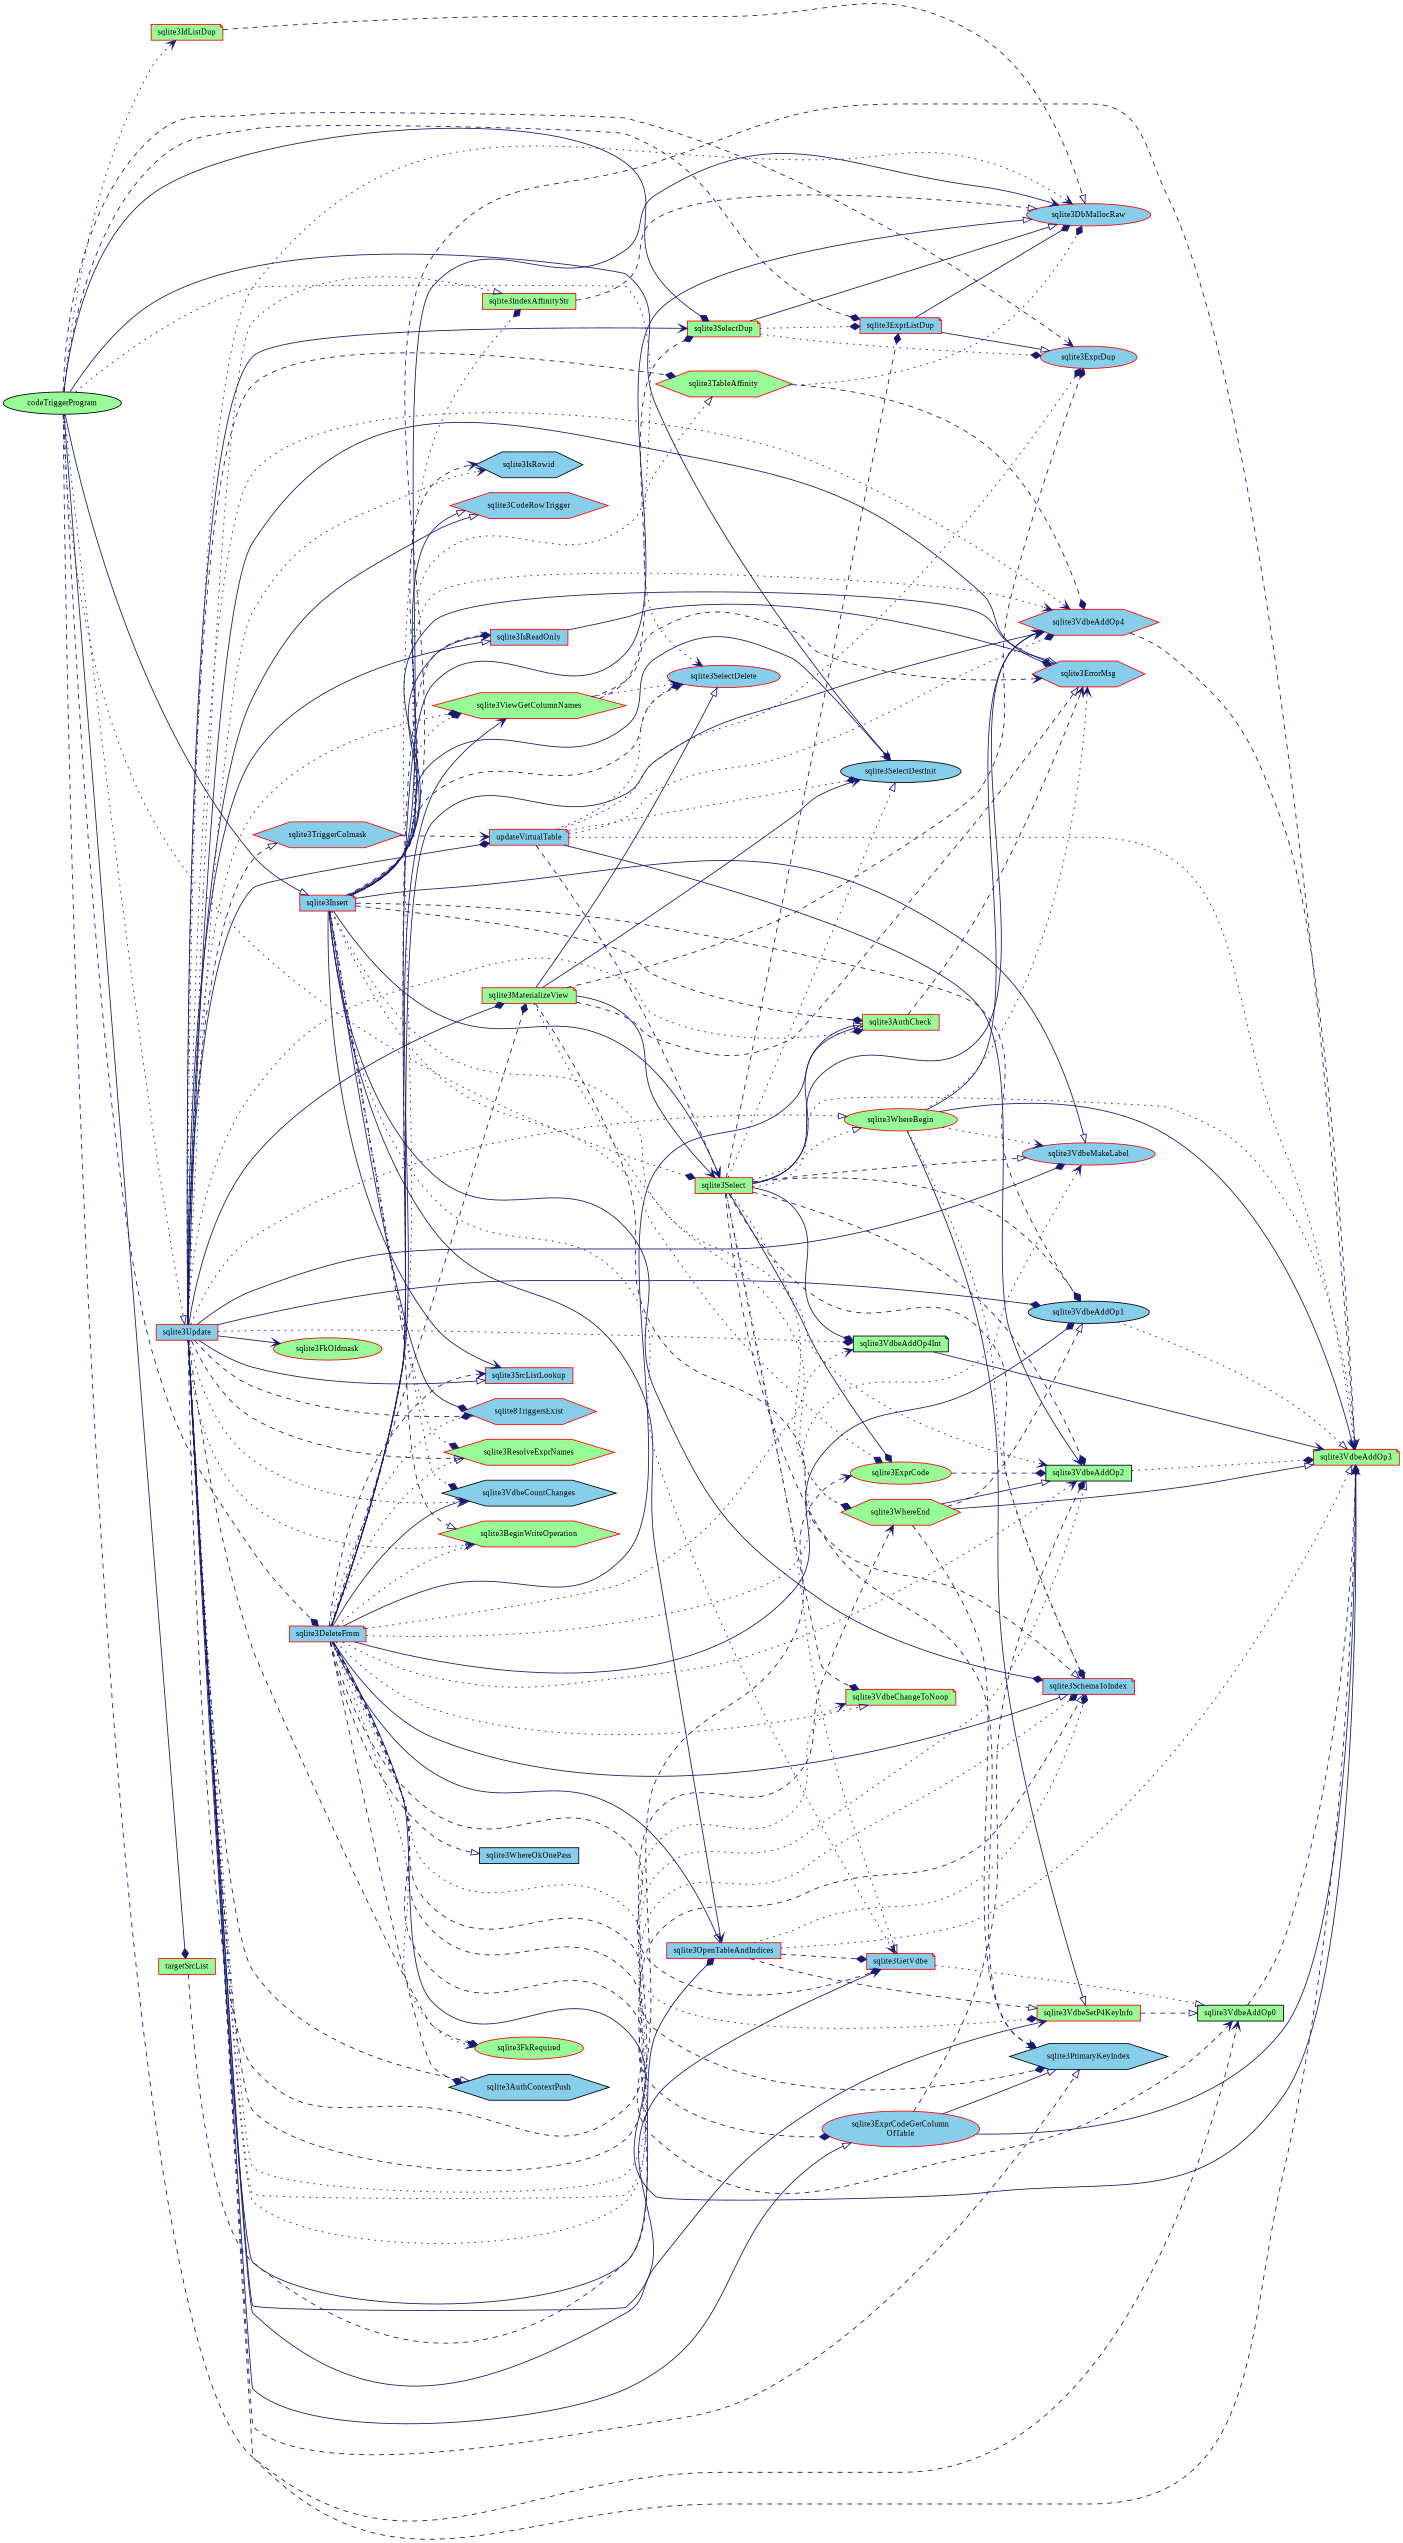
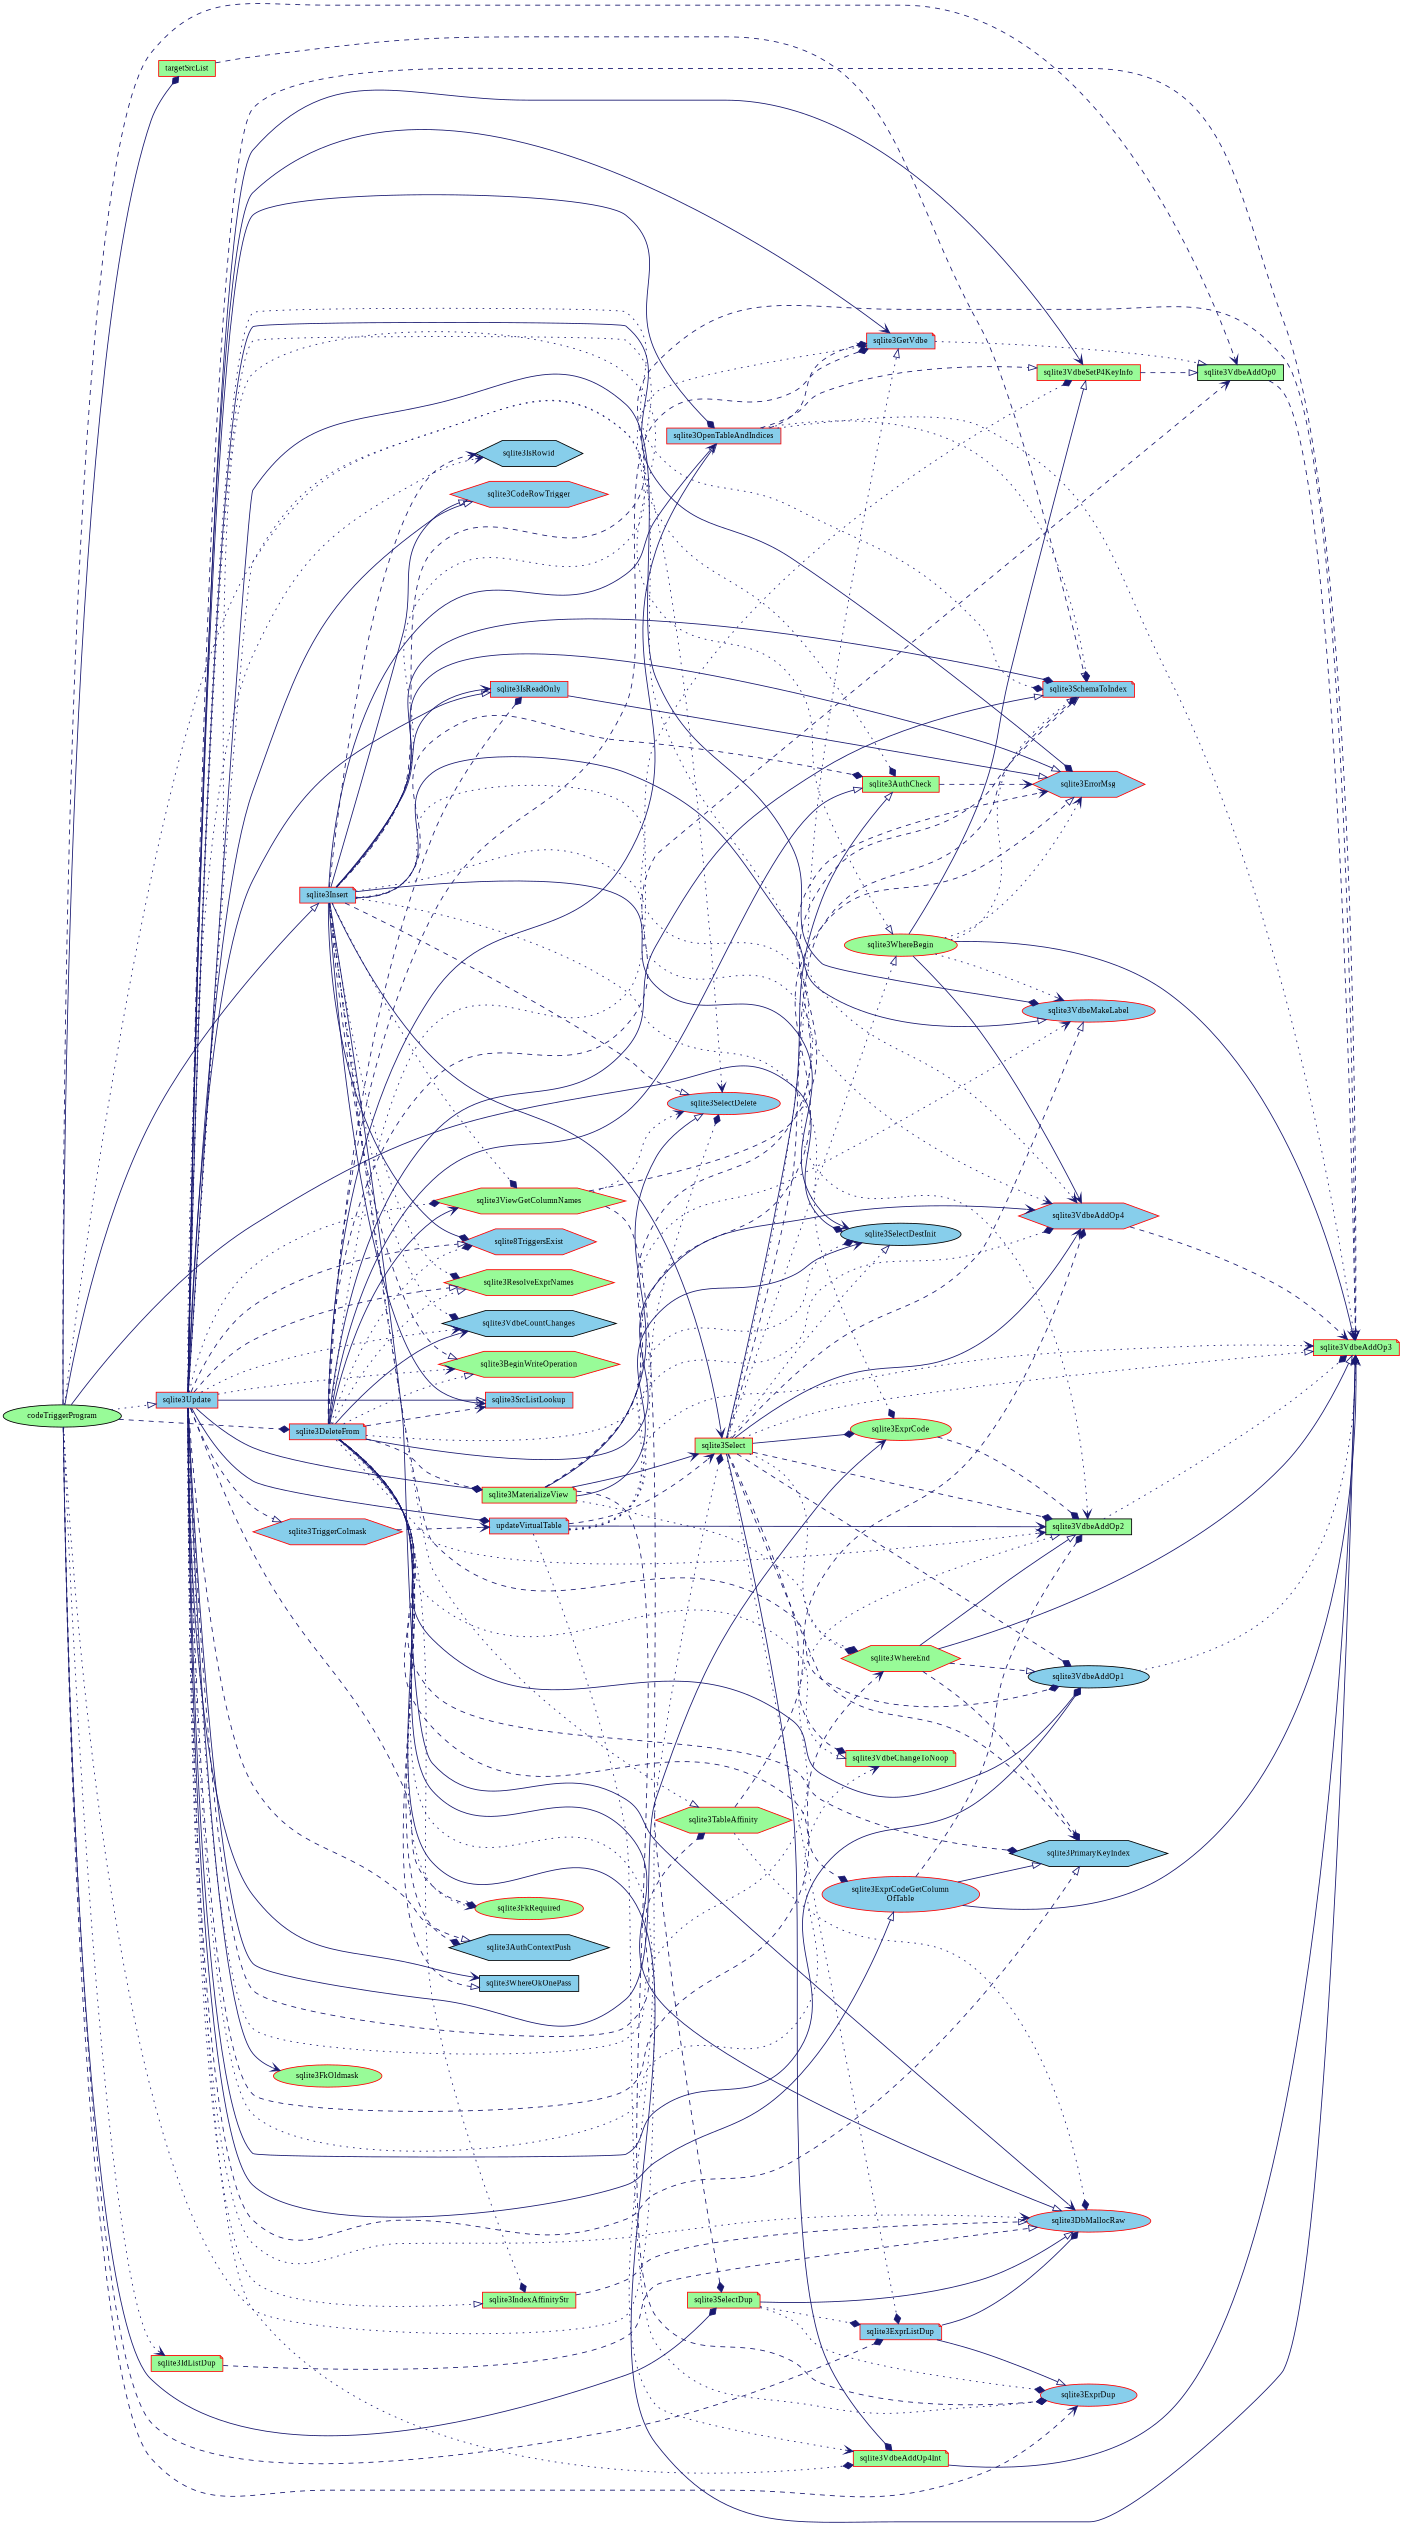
(229, 414) -> (230, 1846)
(811, 761) -> (816, 1905)
(901, 1344) -> (901, 2459)
(429, 2108) -> (475, 2007)
